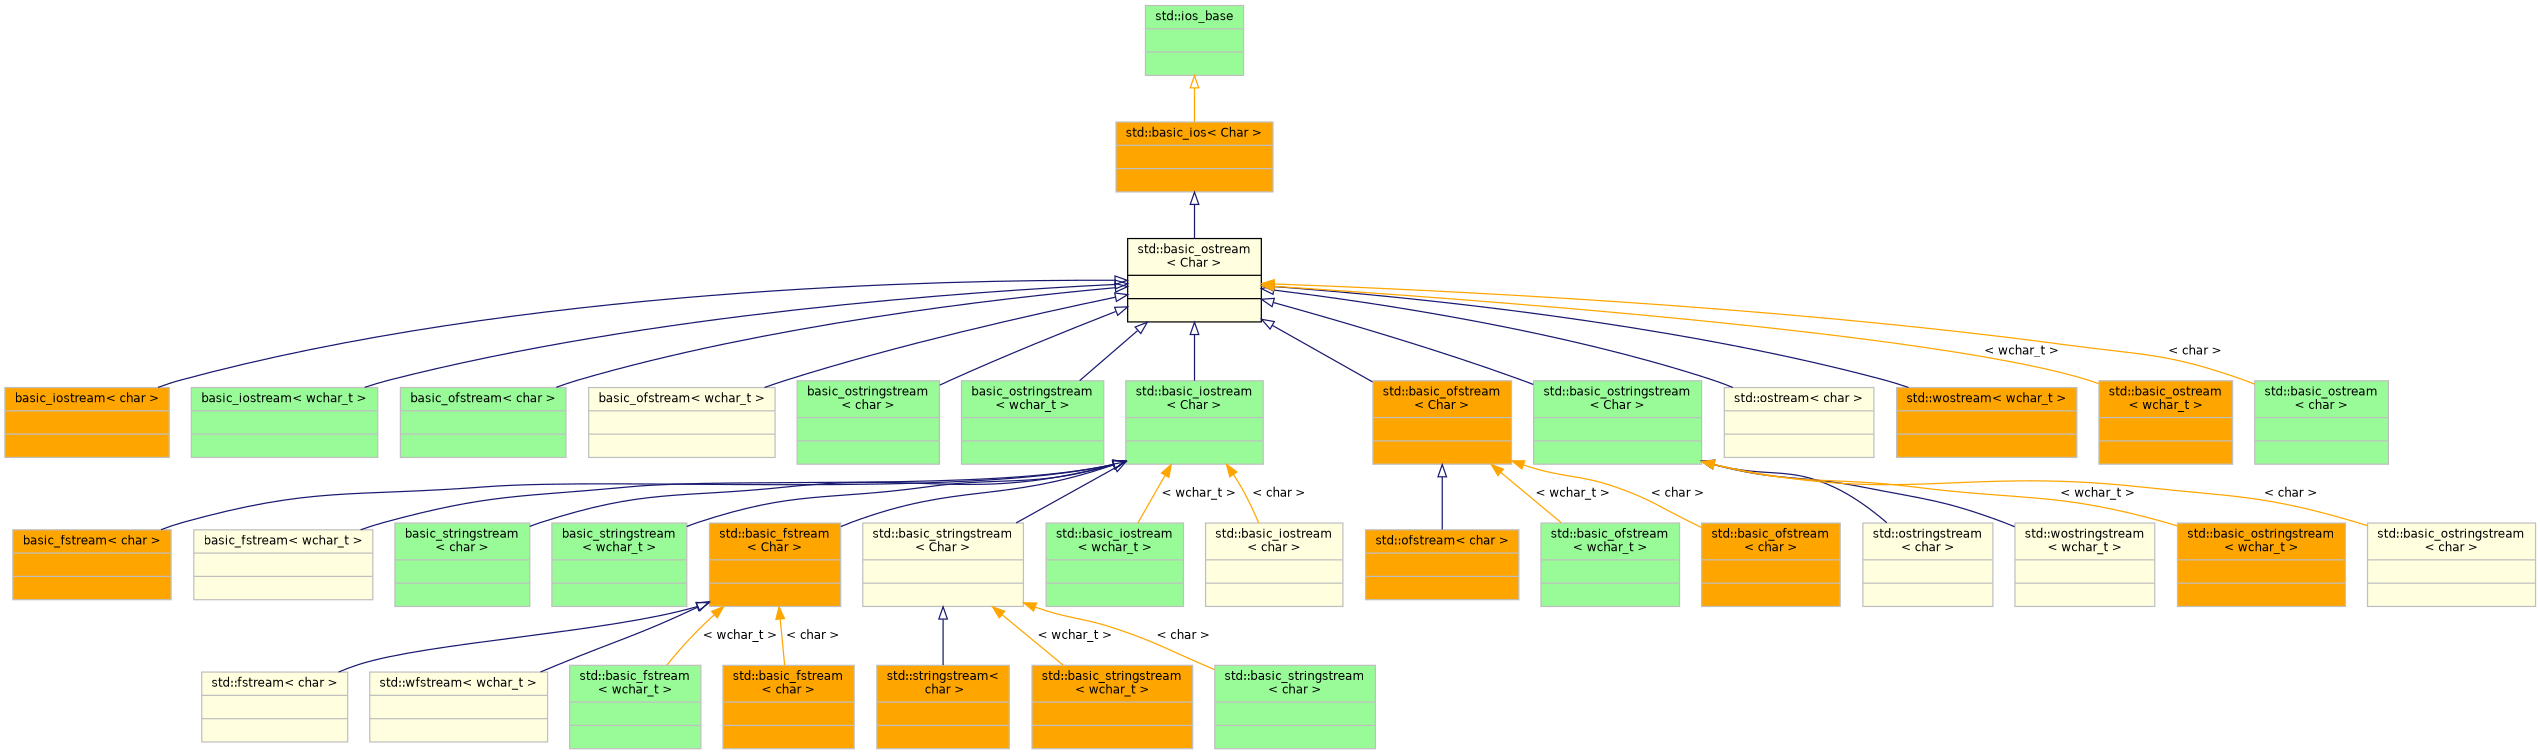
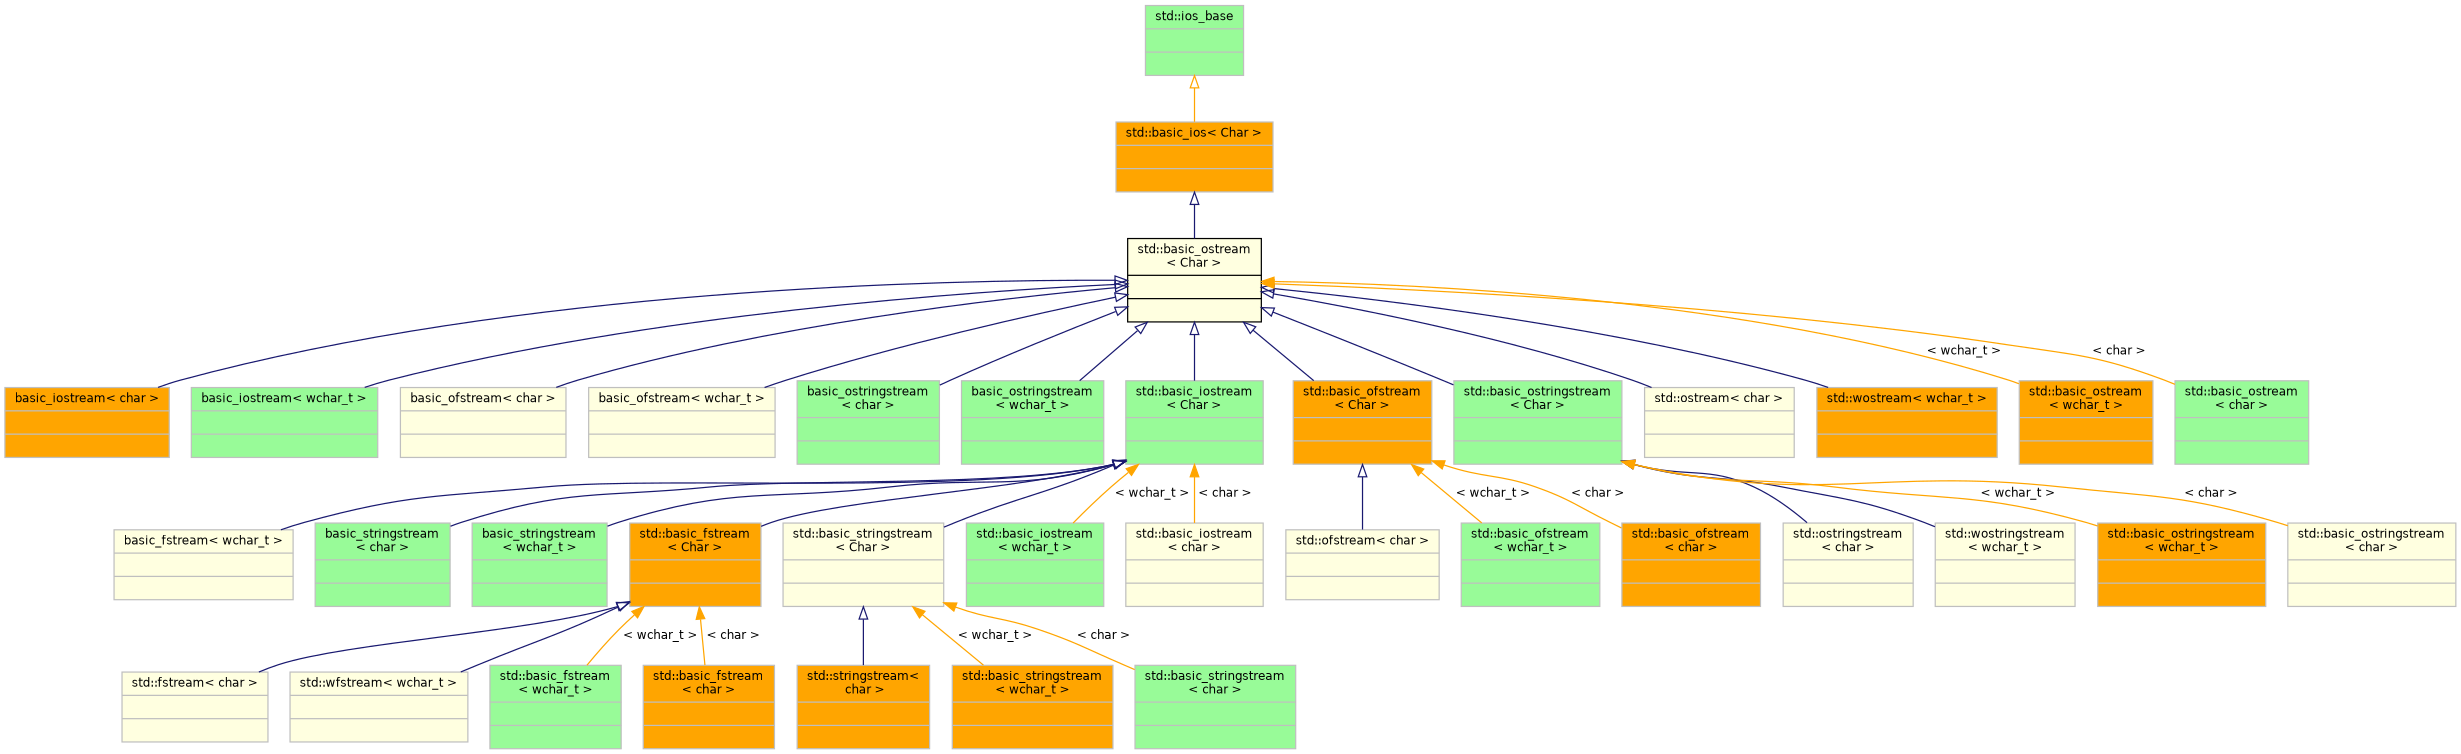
(483, 422) -> (483, 422)
(92, 565) -> none
(1442, 565) -> (1363, 565)
